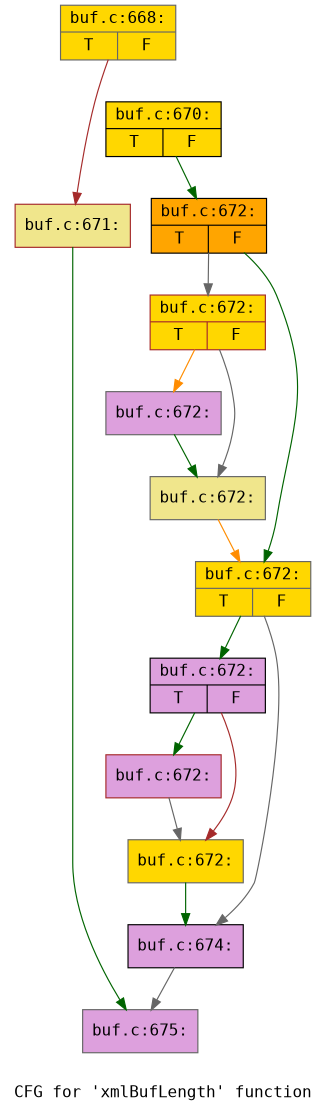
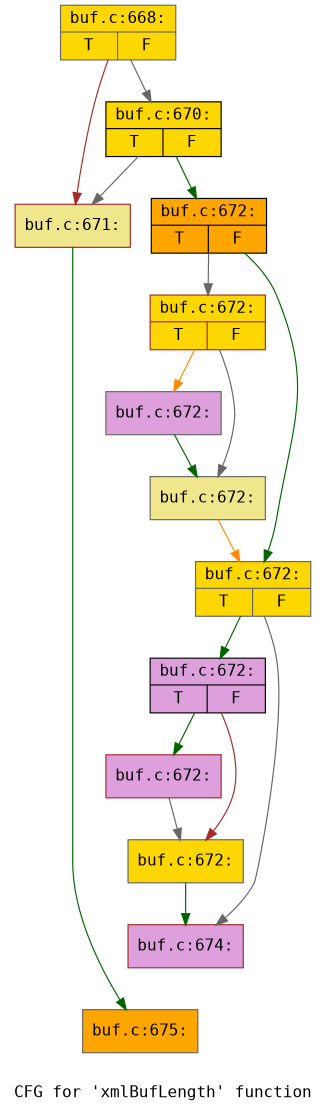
none -> (138, 76)
none -> (119, 176)
(186, 946) -> (186, 946)
(166, 984) -> none
(140, 1031) -> (140, 1031)
